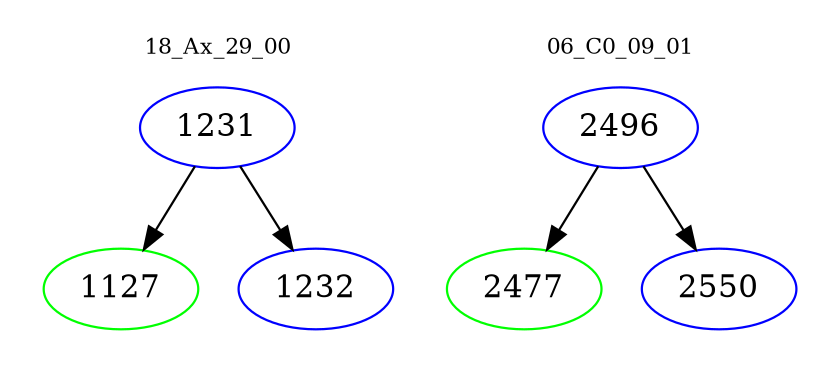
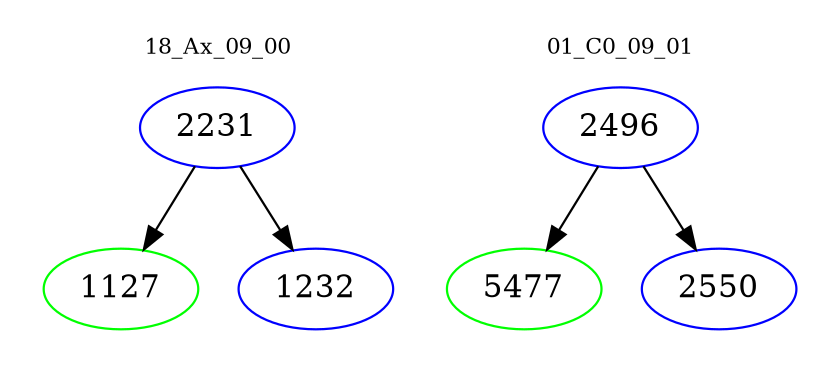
(218, 48) -> (218, 48)
(621, 48) -> (621, 48)
(217, 128) -> (217, 128)
(524, 289) -> (524, 289)
